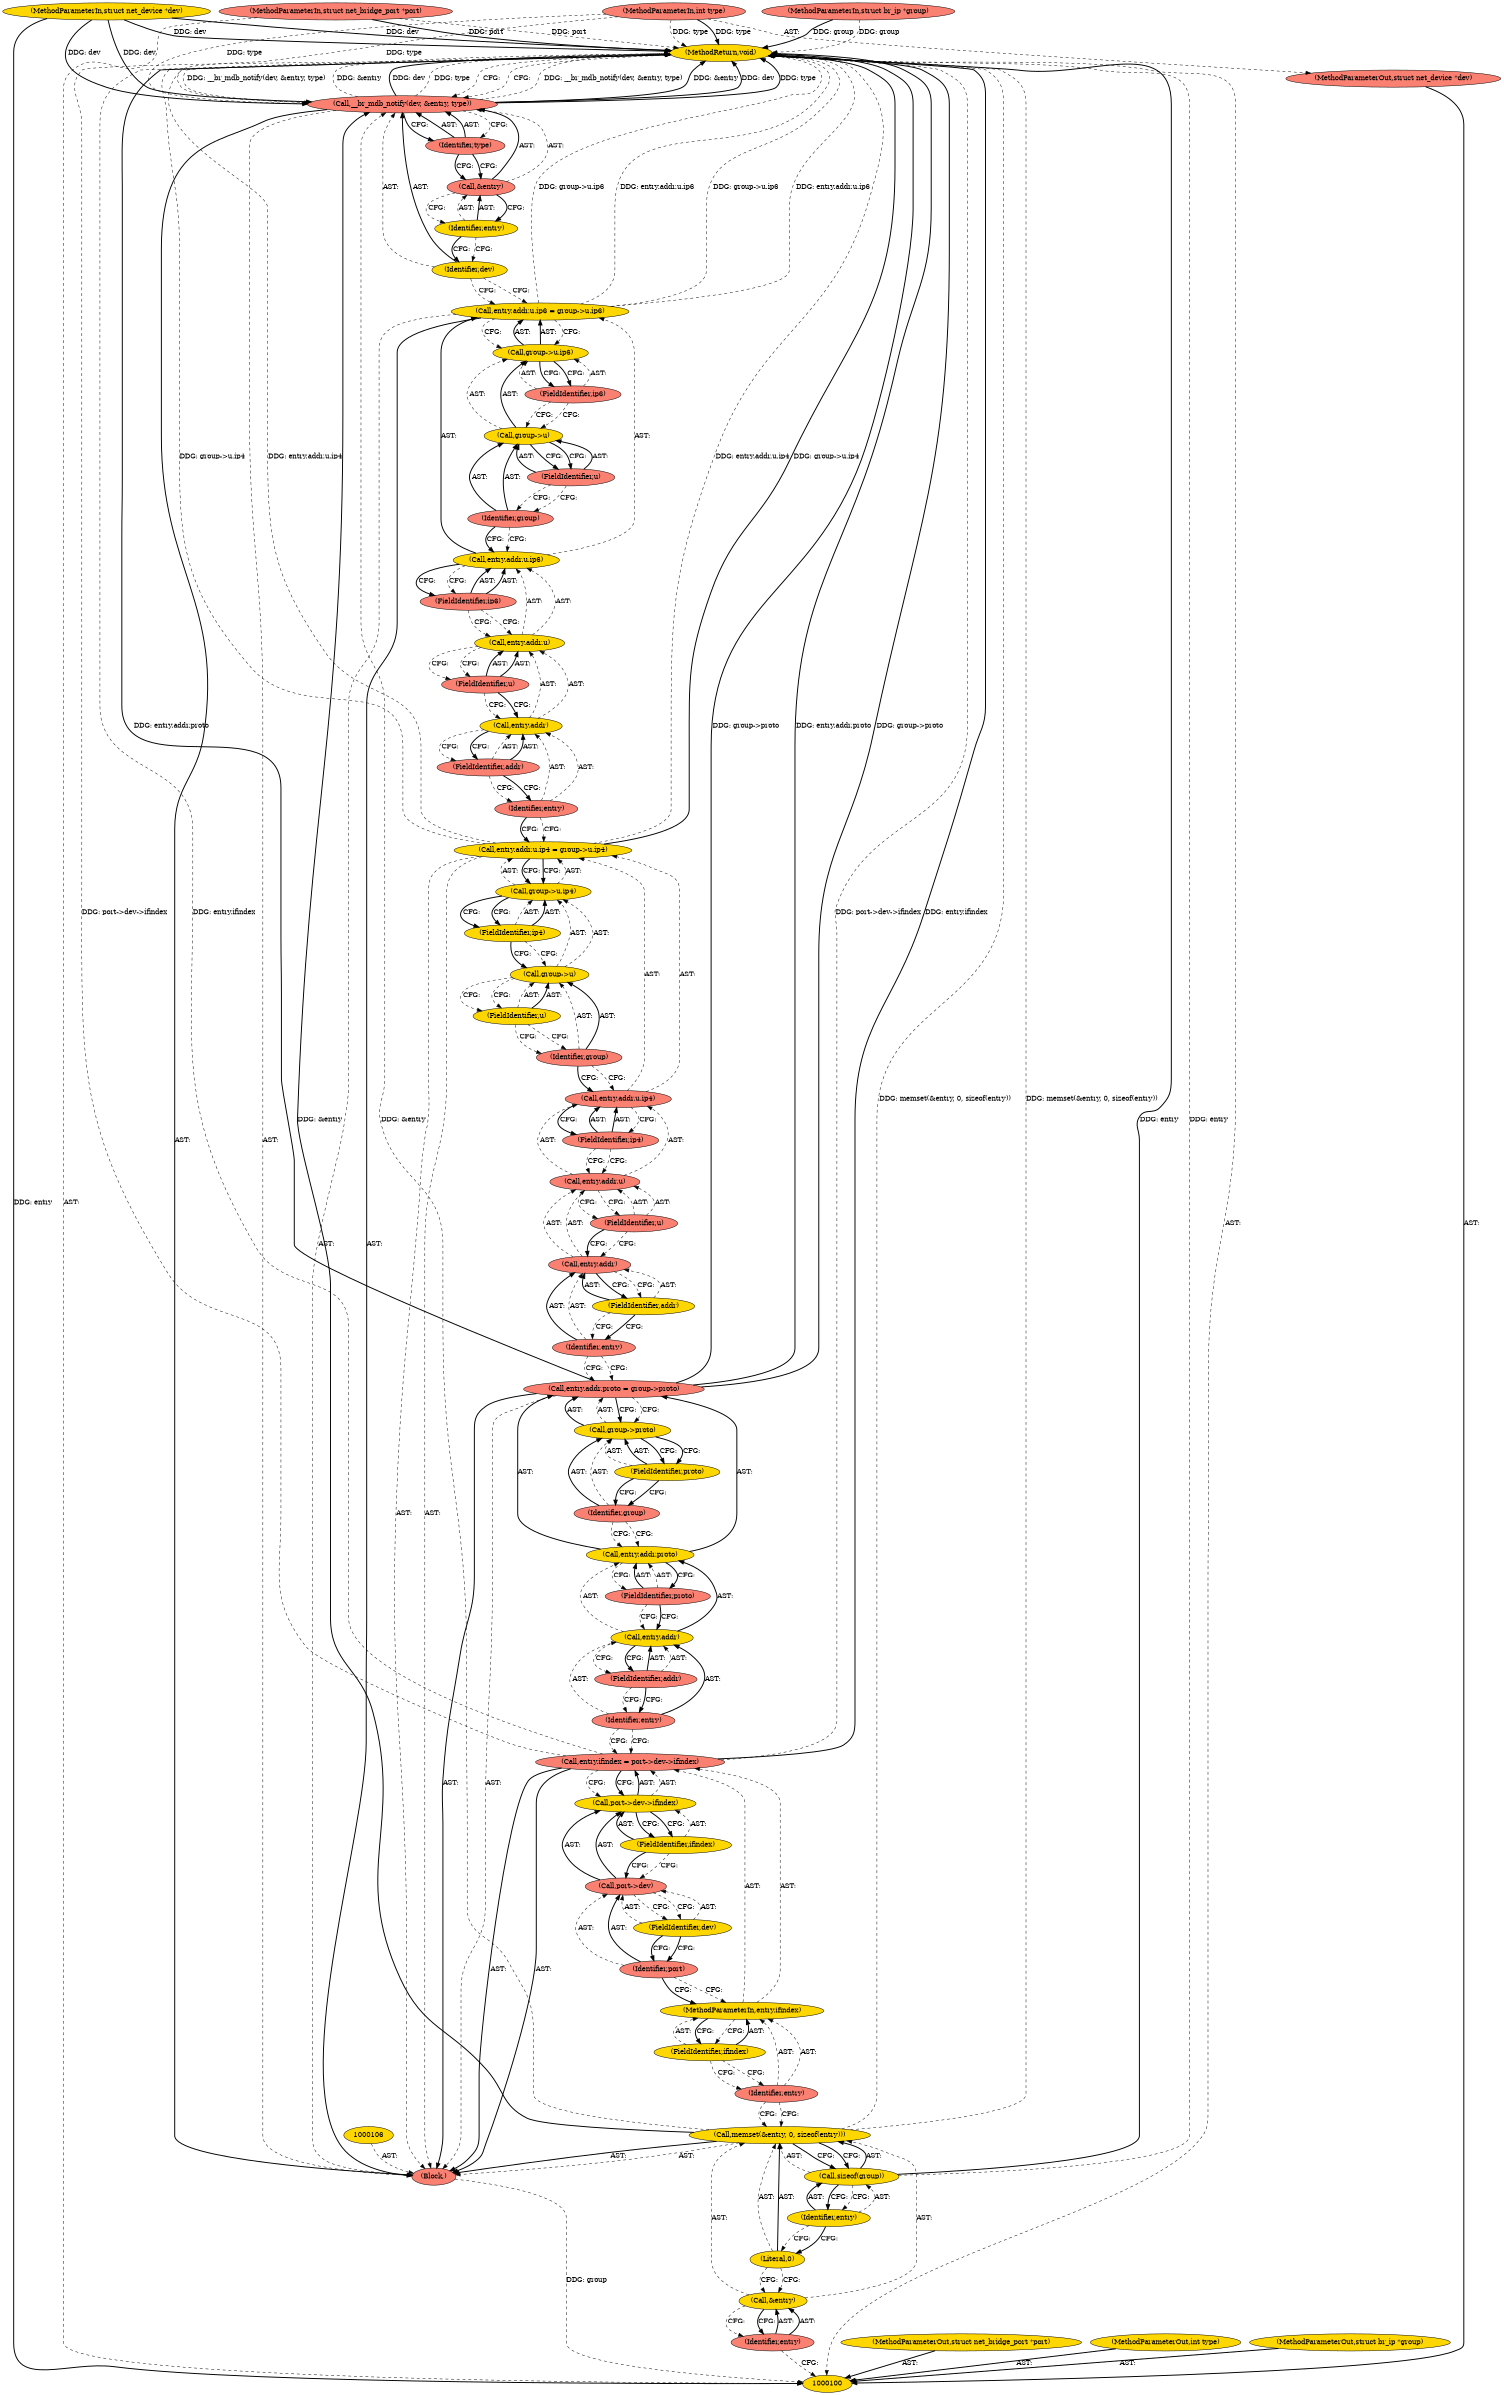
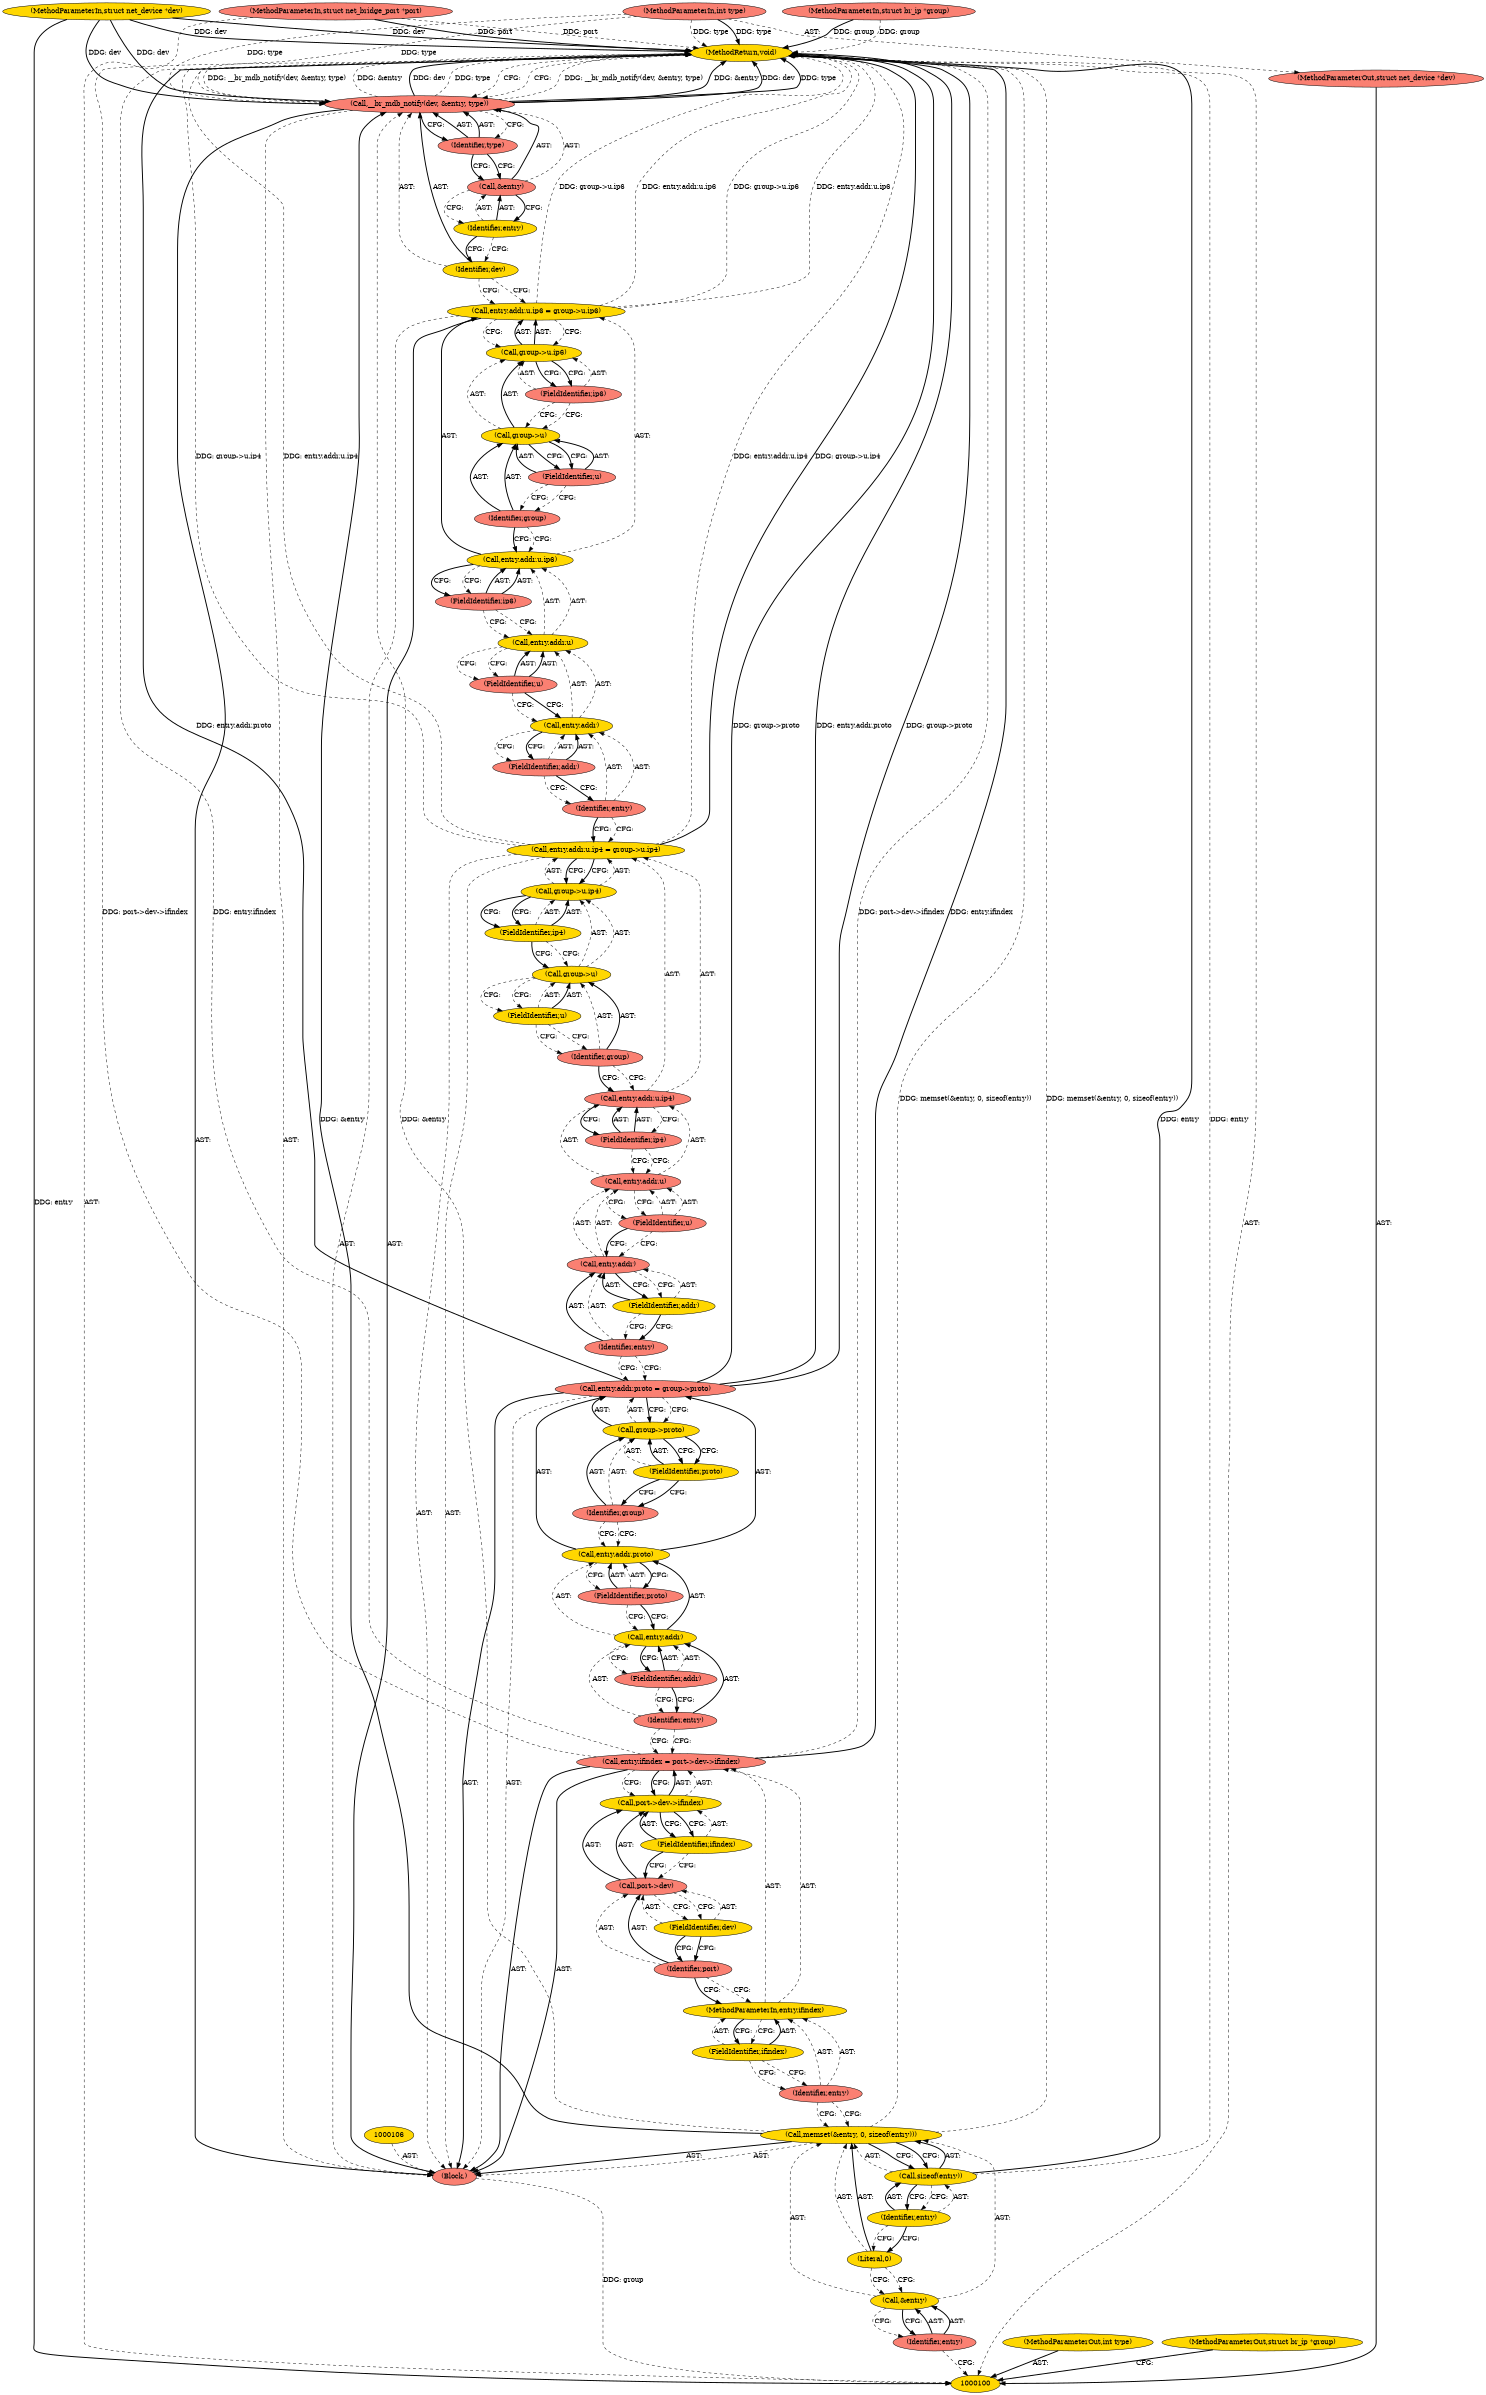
(852, 2177) -> (931, 2177)
(961, 2342) -> none
(1129, 2363) -> (1146, 2363)
